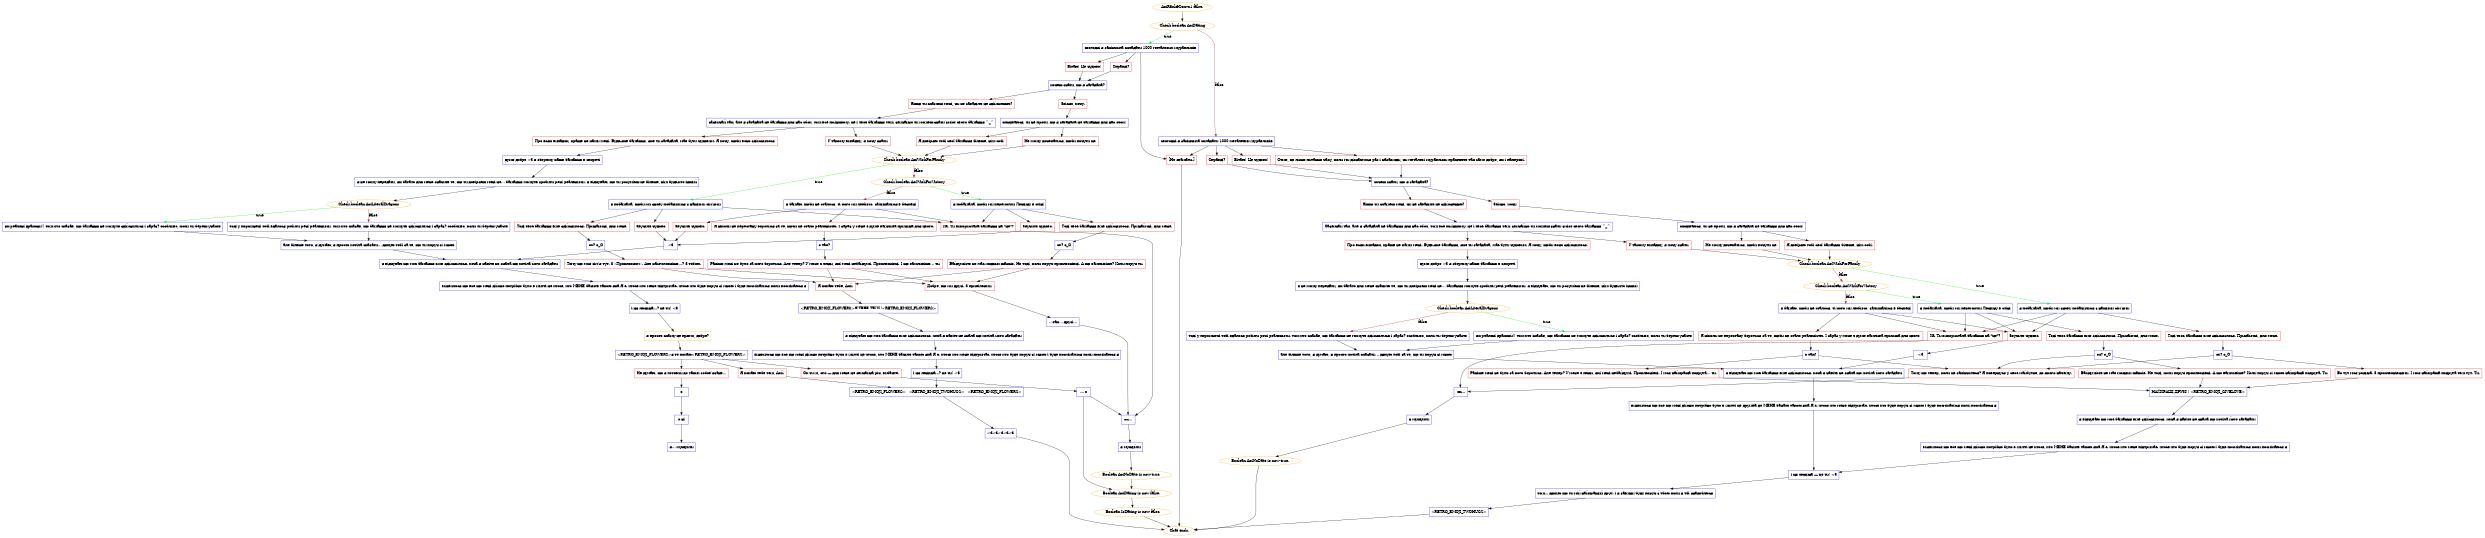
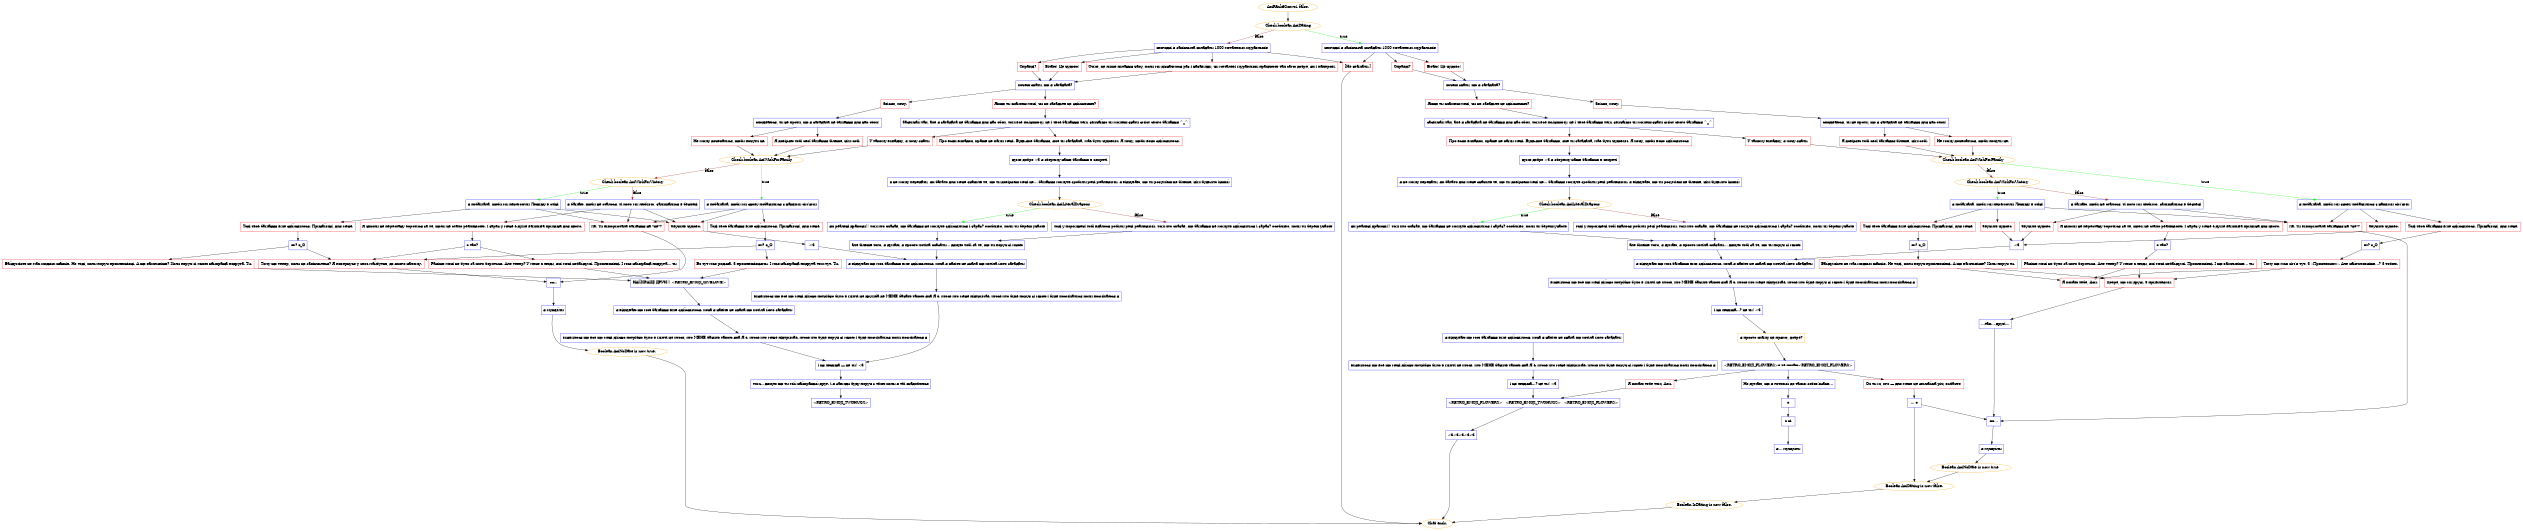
(868, 308) -> none
(681, 373) -> (1788, 384)
(1313, 522) -> none
